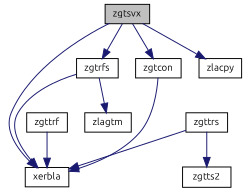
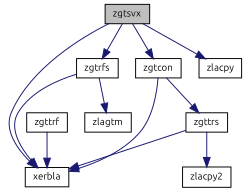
none -> (179, 92)
(207, 177) -> (207, 177)
